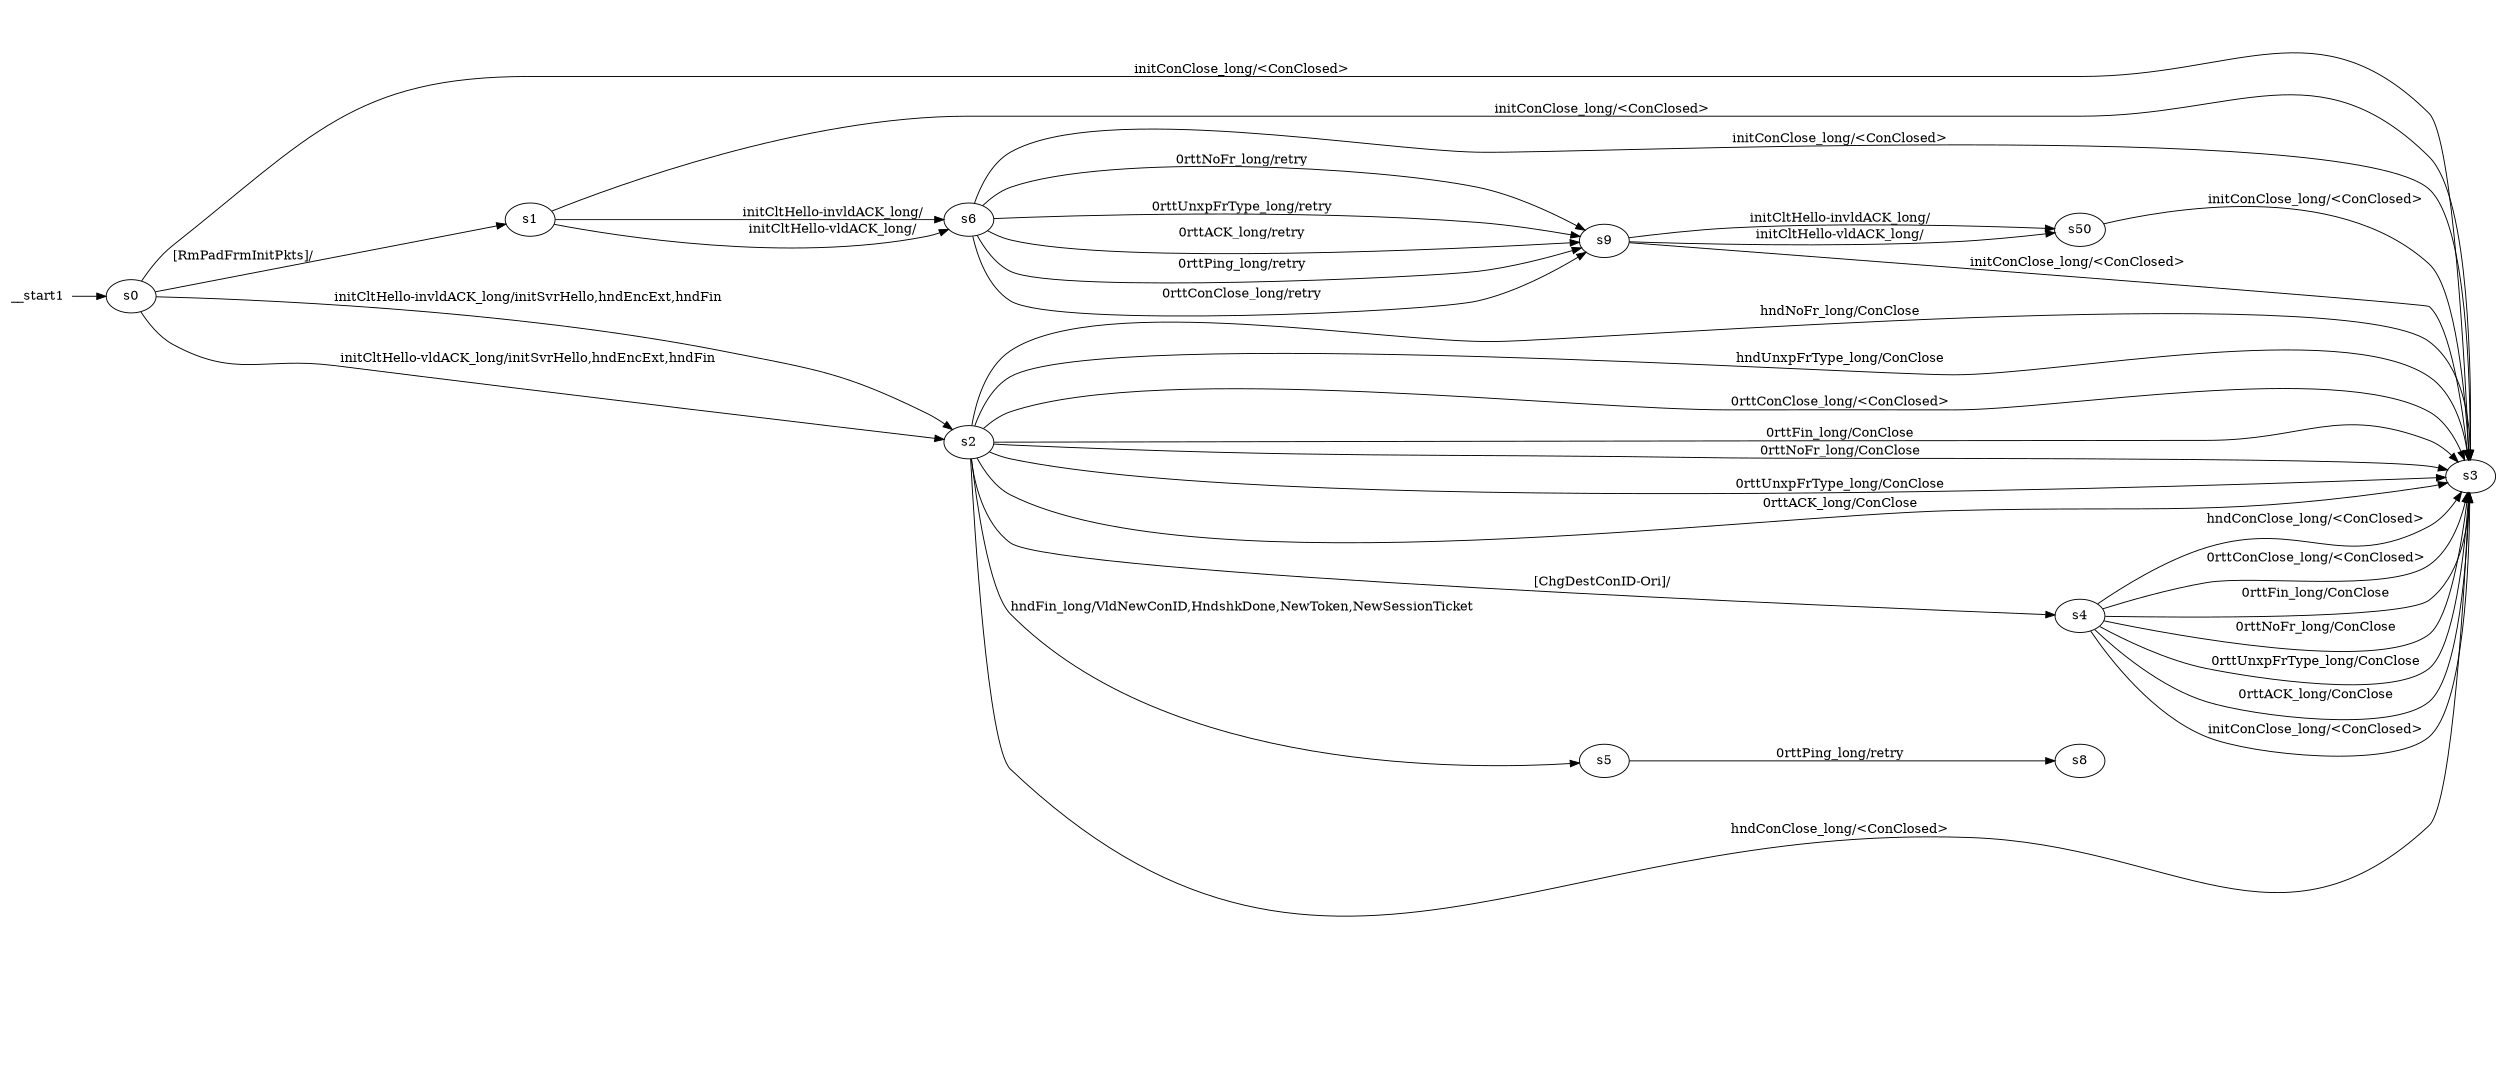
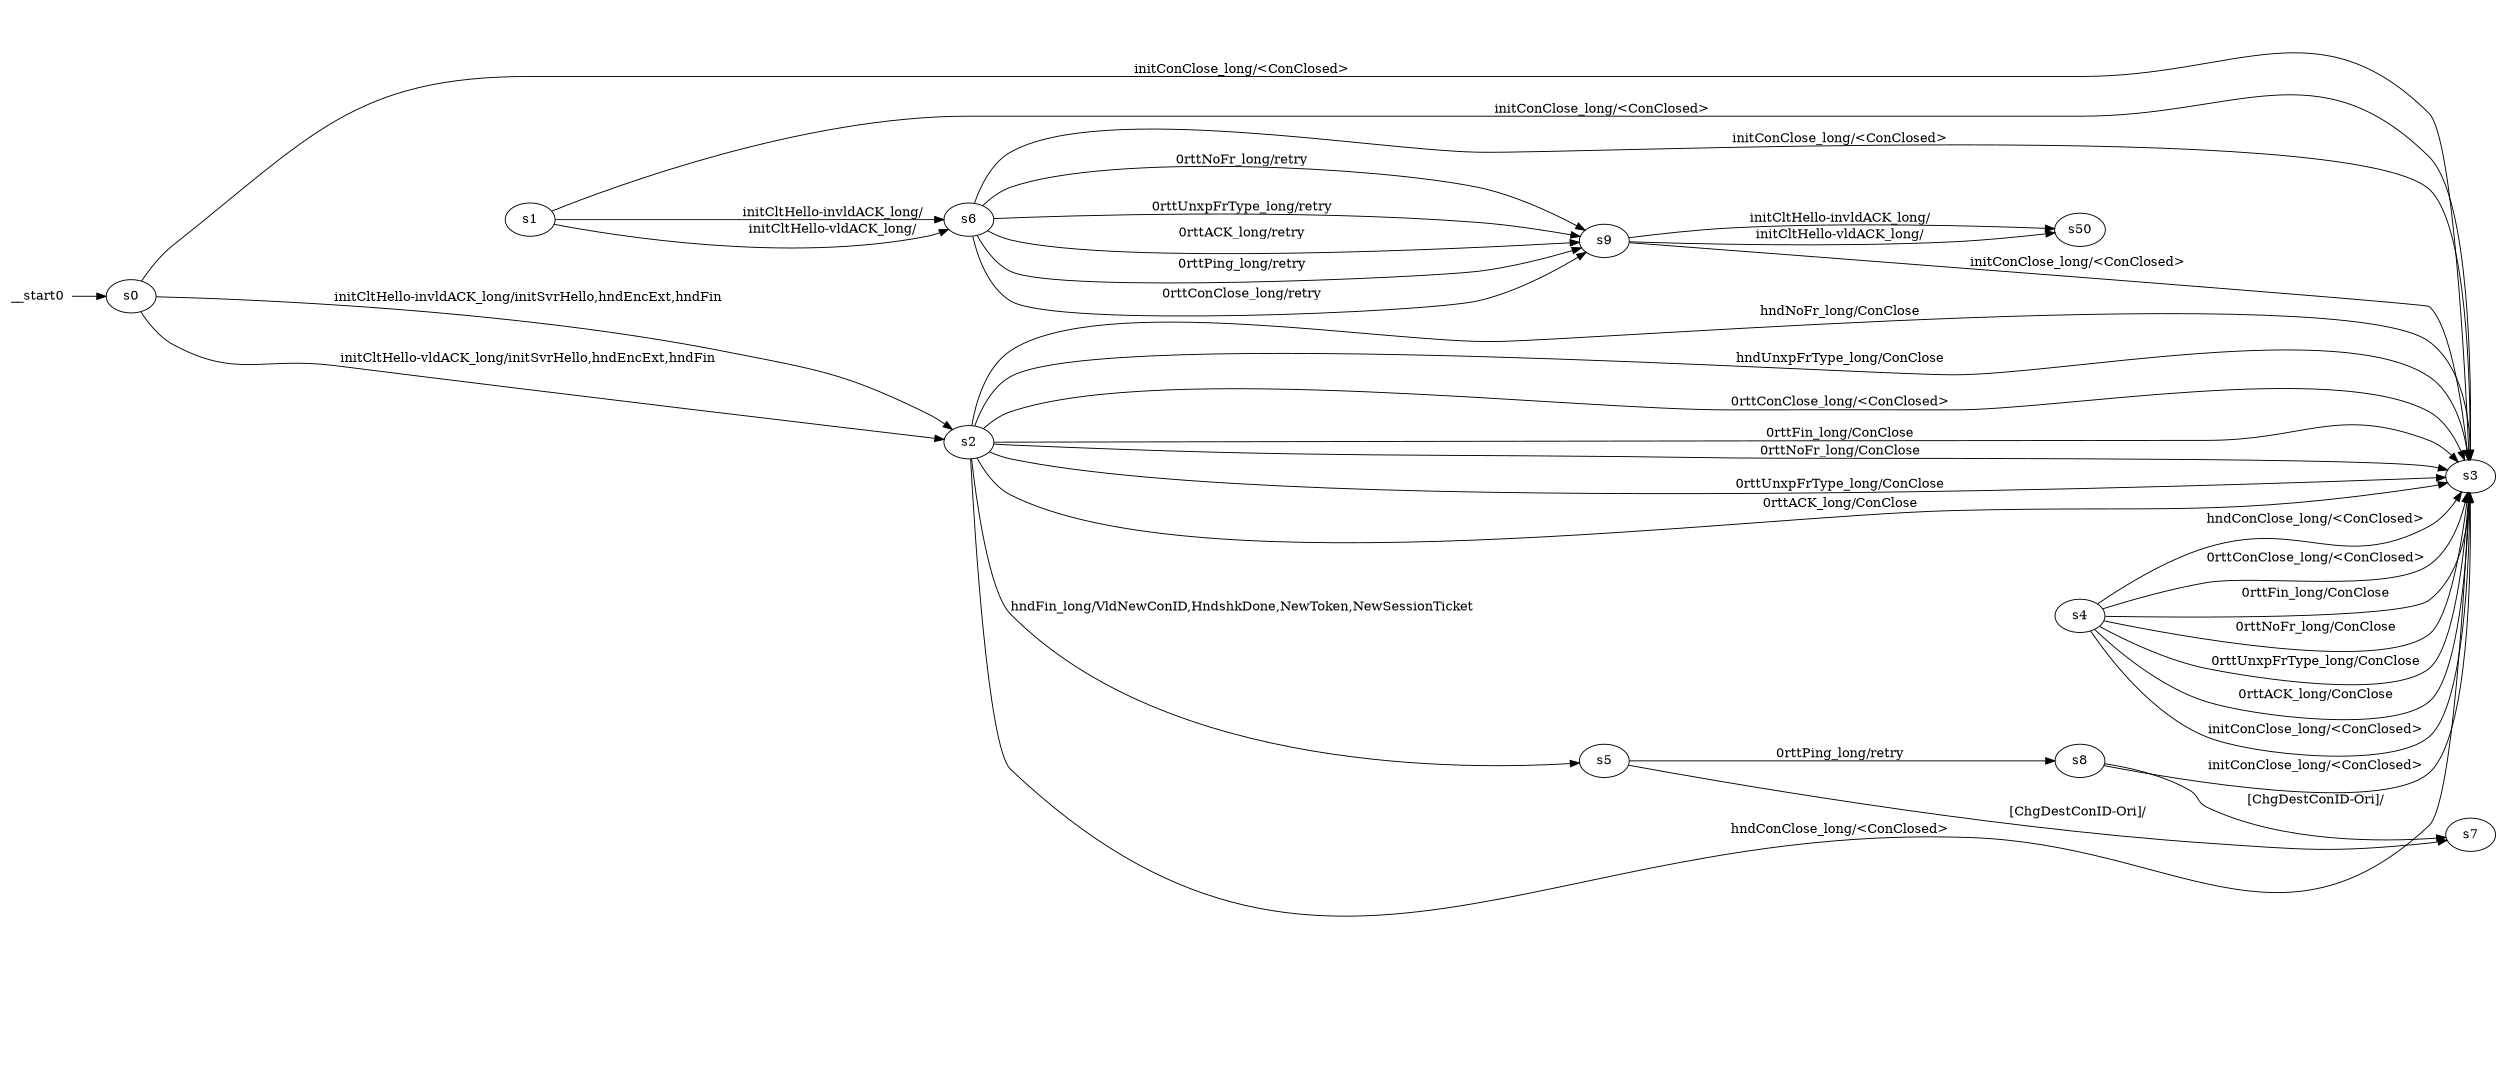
(2366, 227) -> (2405, 785)
(326, 259) -> none
(38, 296) -> (38, 296)
(1480, 588) -> none
none -> (2471, 835)
